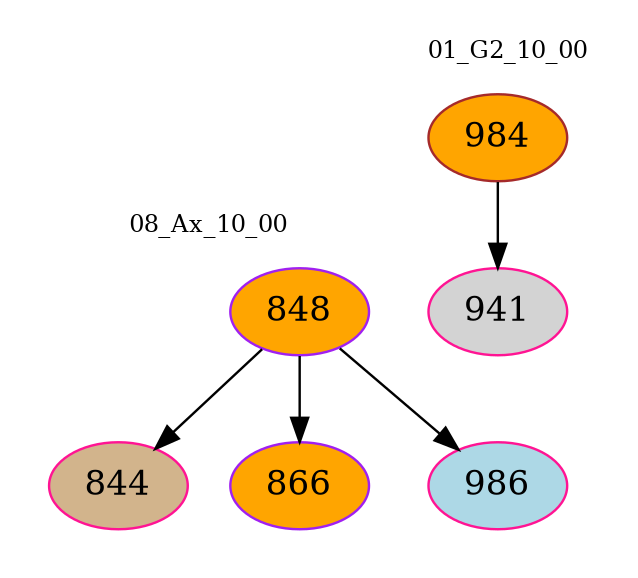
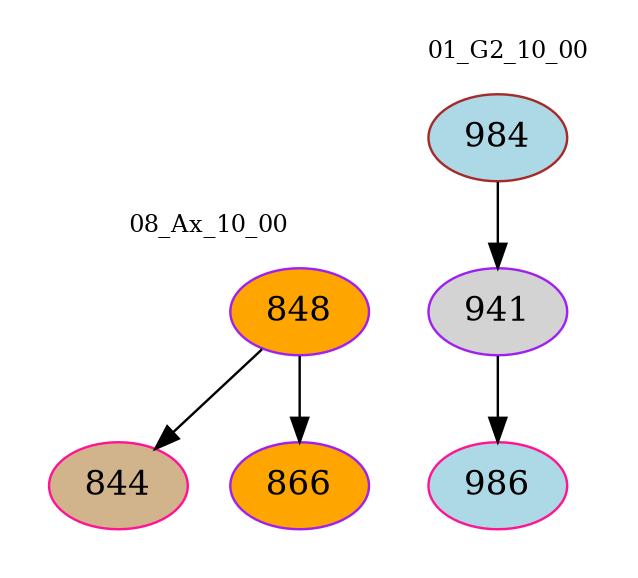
(498, 138) -> (498, 138)
(498, 312) -> (498, 312)
(372, 376) -> (498, 387)
